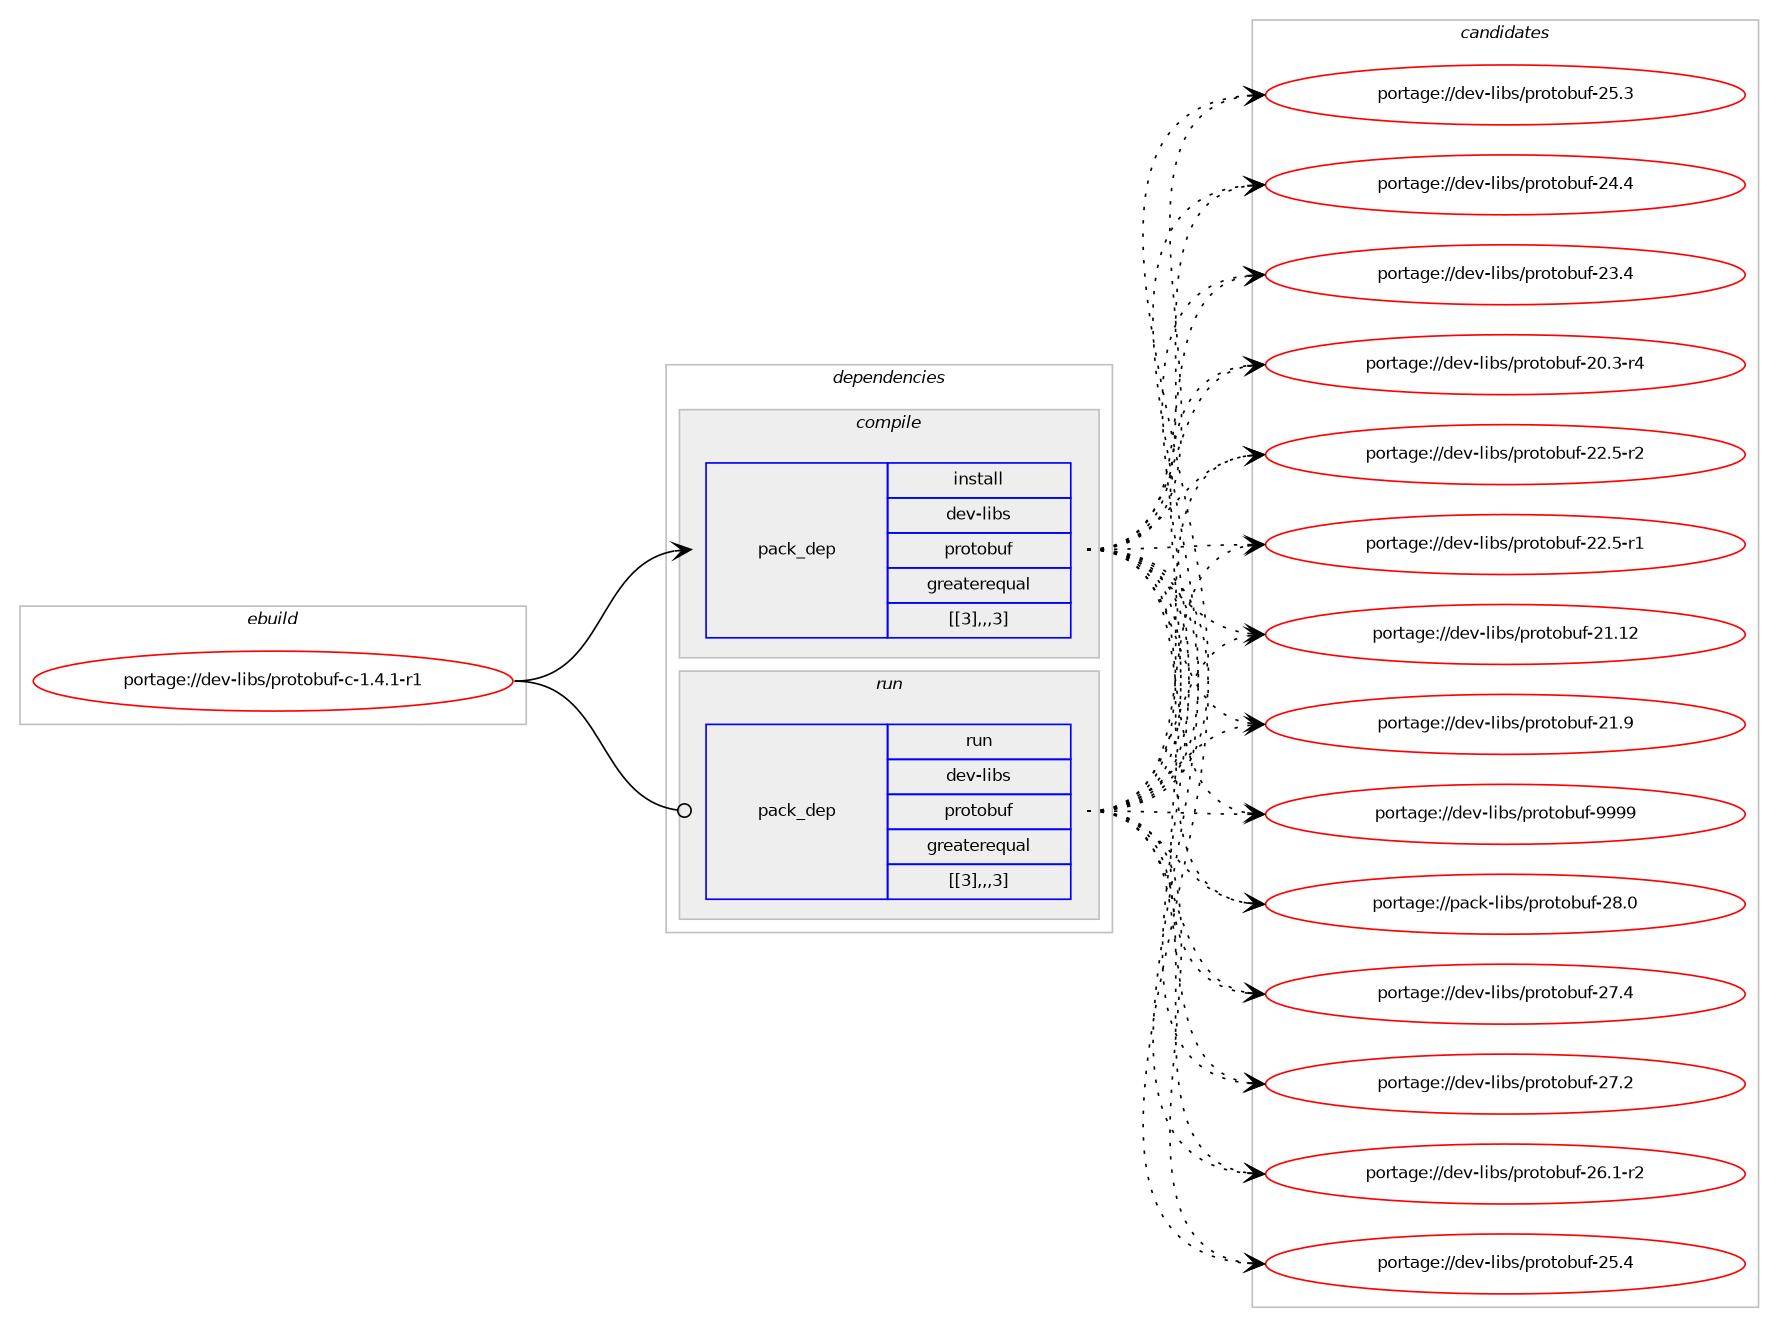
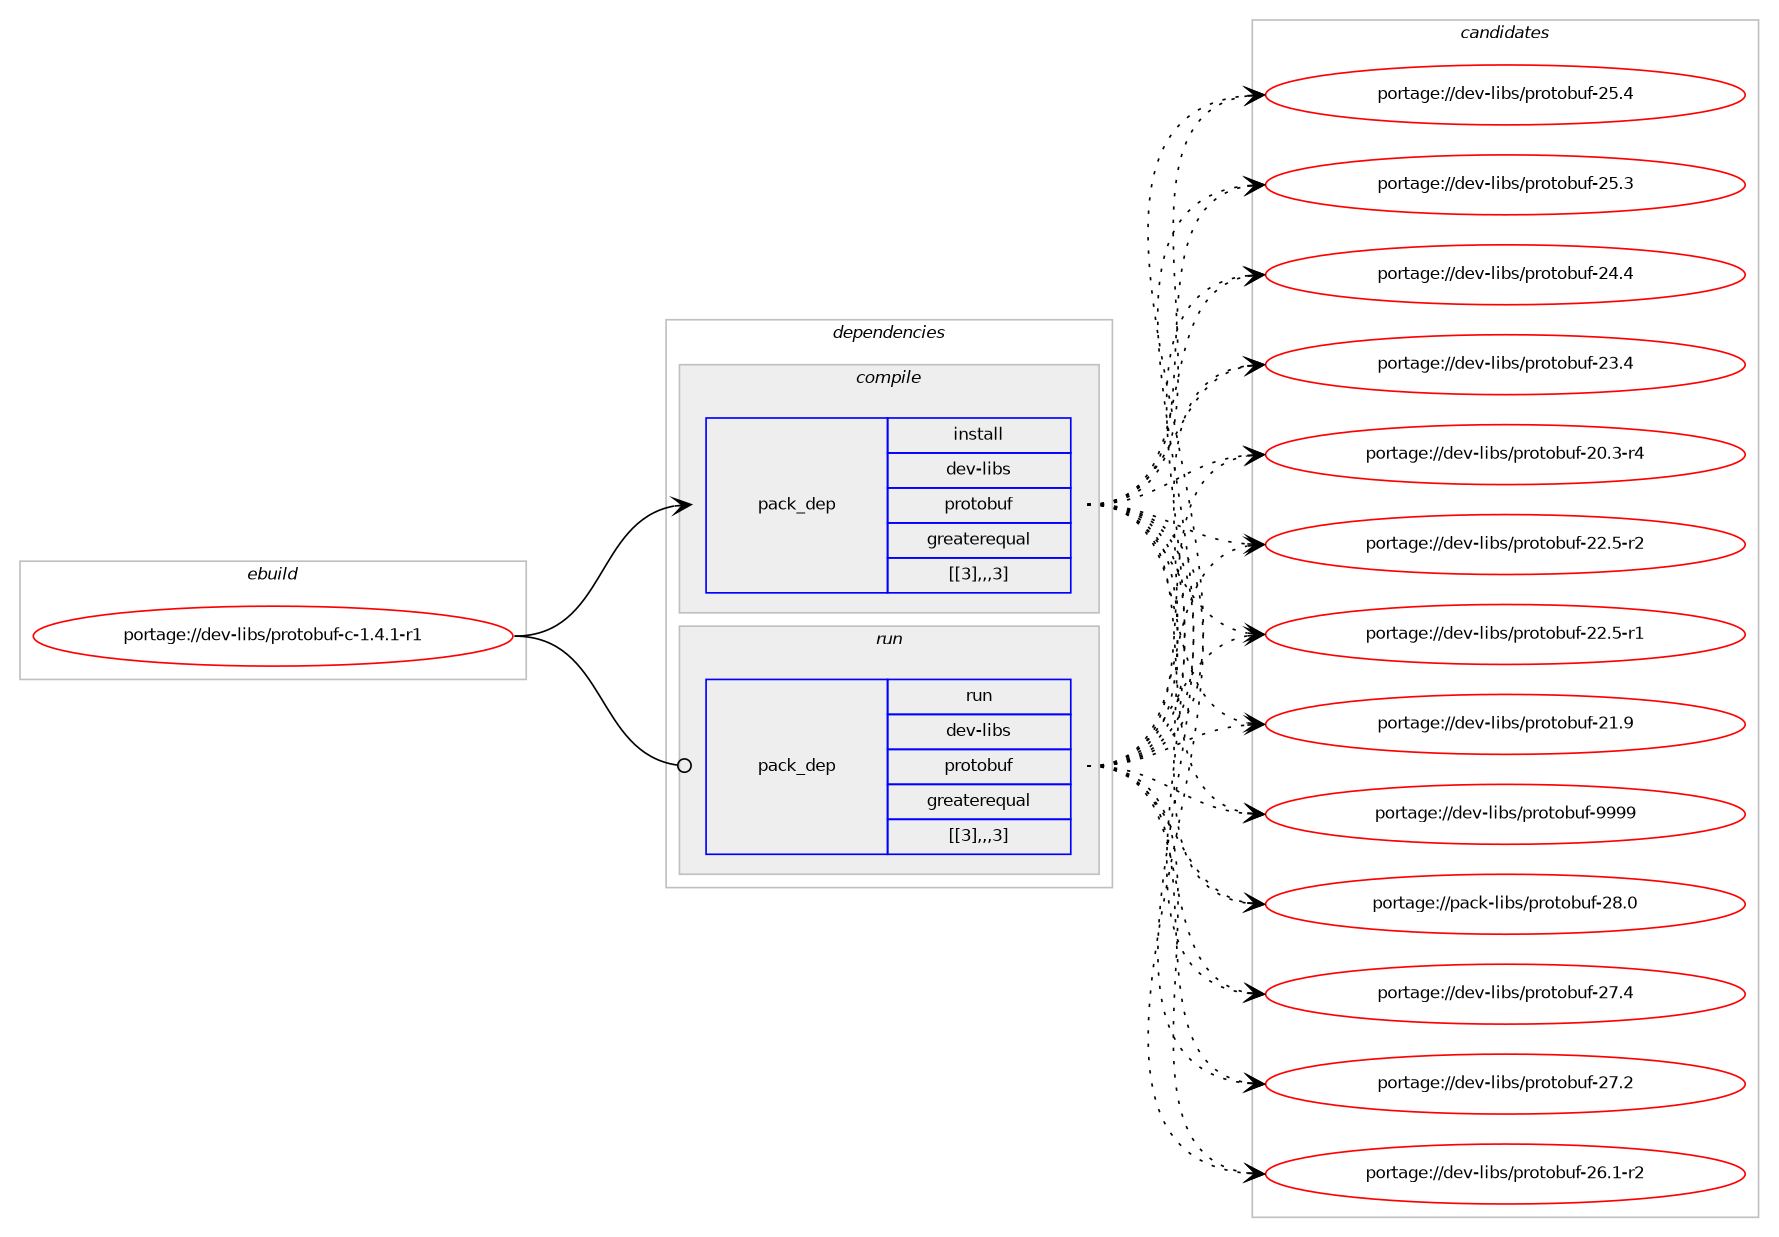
(1505, 634) -> none
